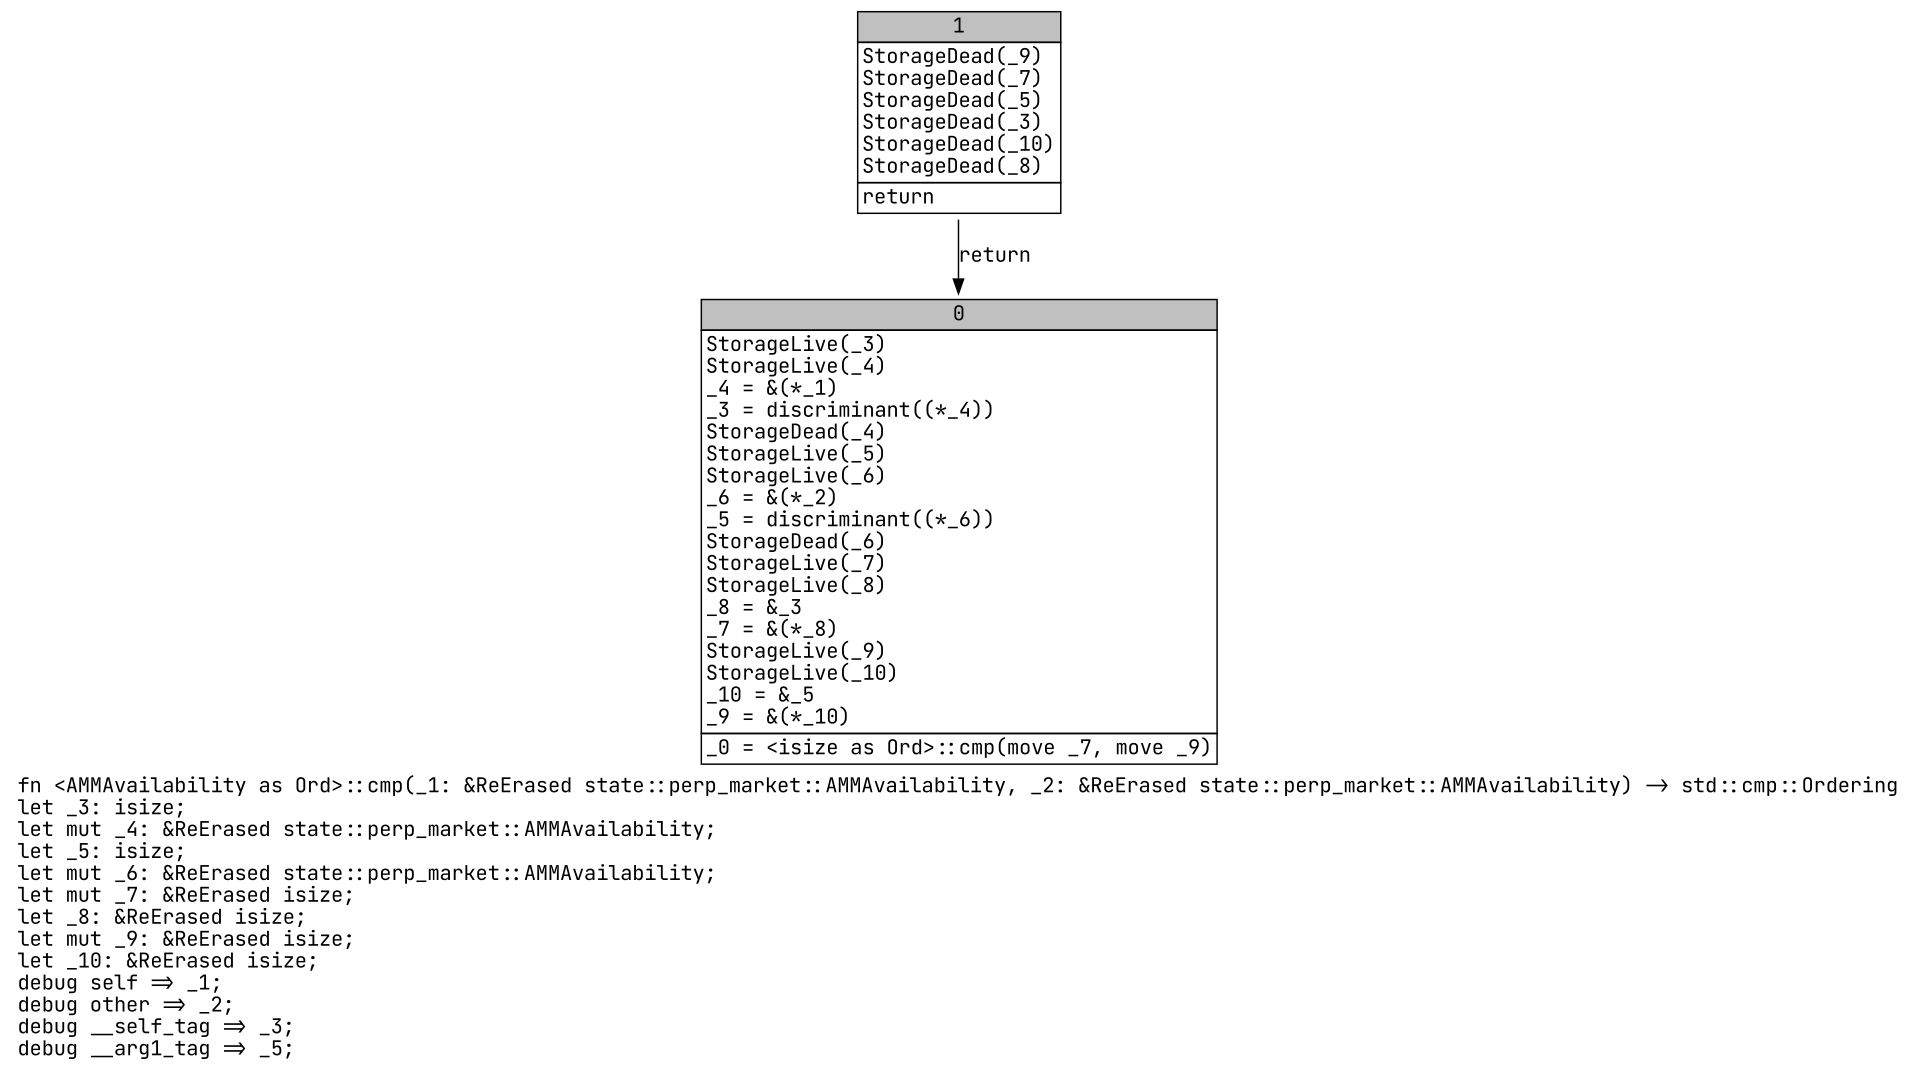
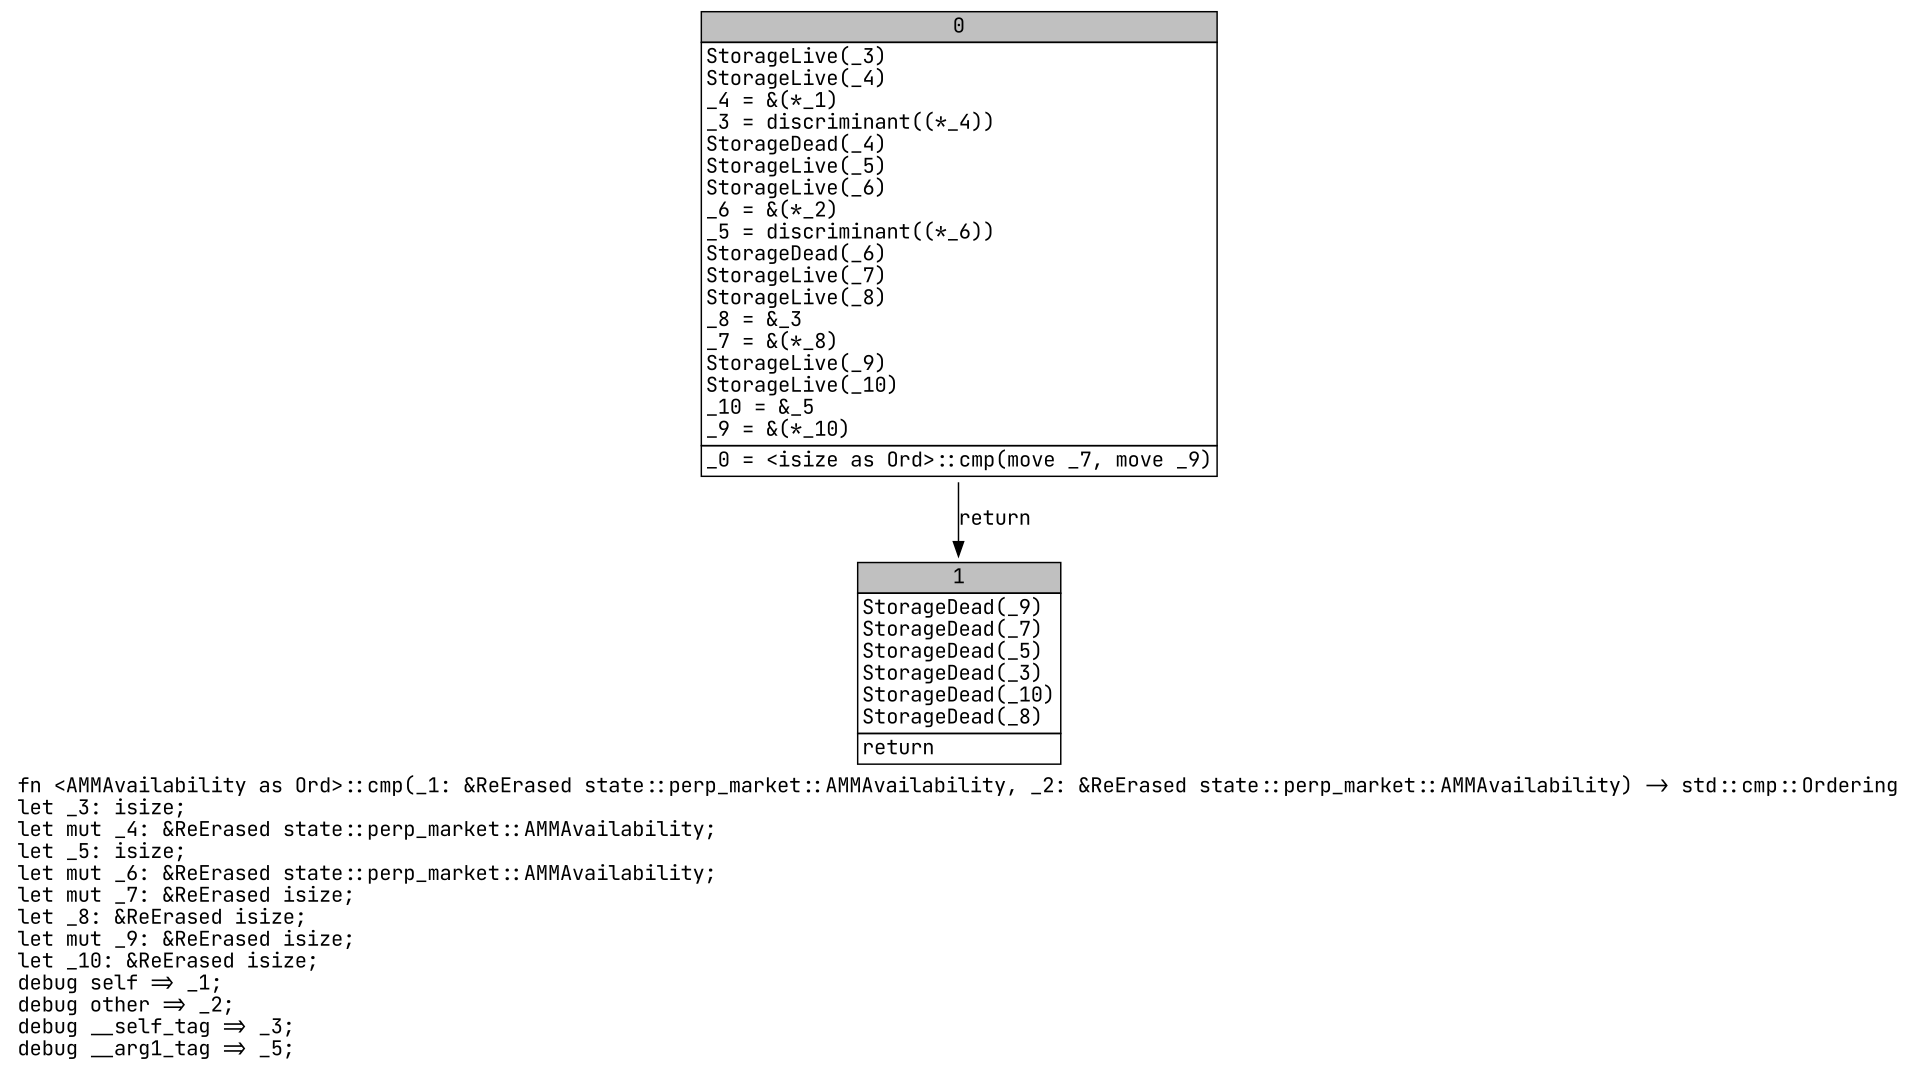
(958, 249) -> (958, 512)
